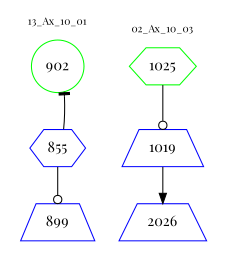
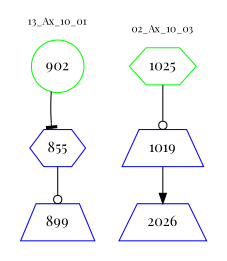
(65, 113) -> (51, 108)
